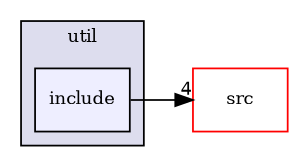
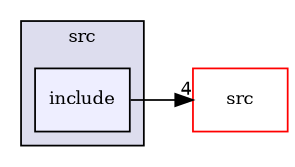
(82, 38) -> (82, 38)
